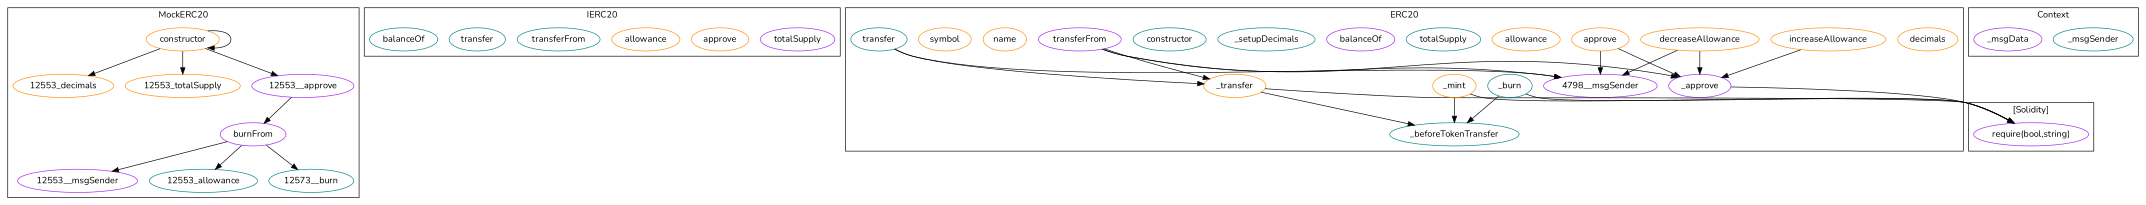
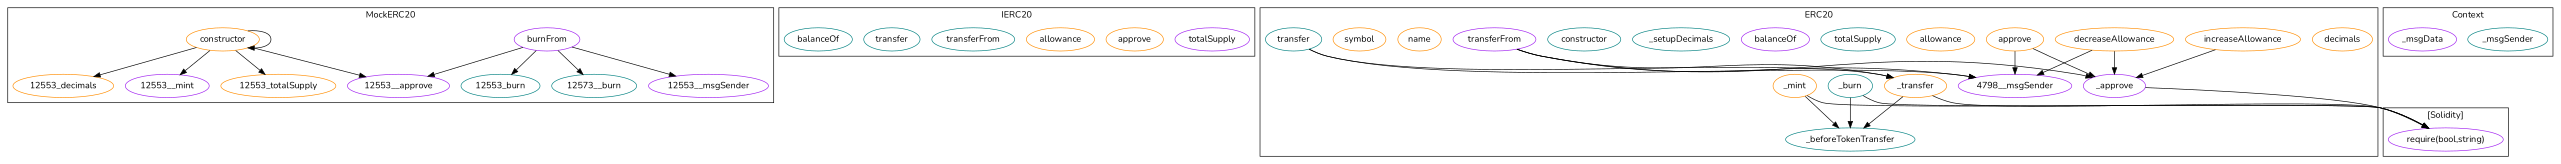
none -> (167, 86)
(280, 108) -> (479, 61)
(203, 181) -> (501, 86)
